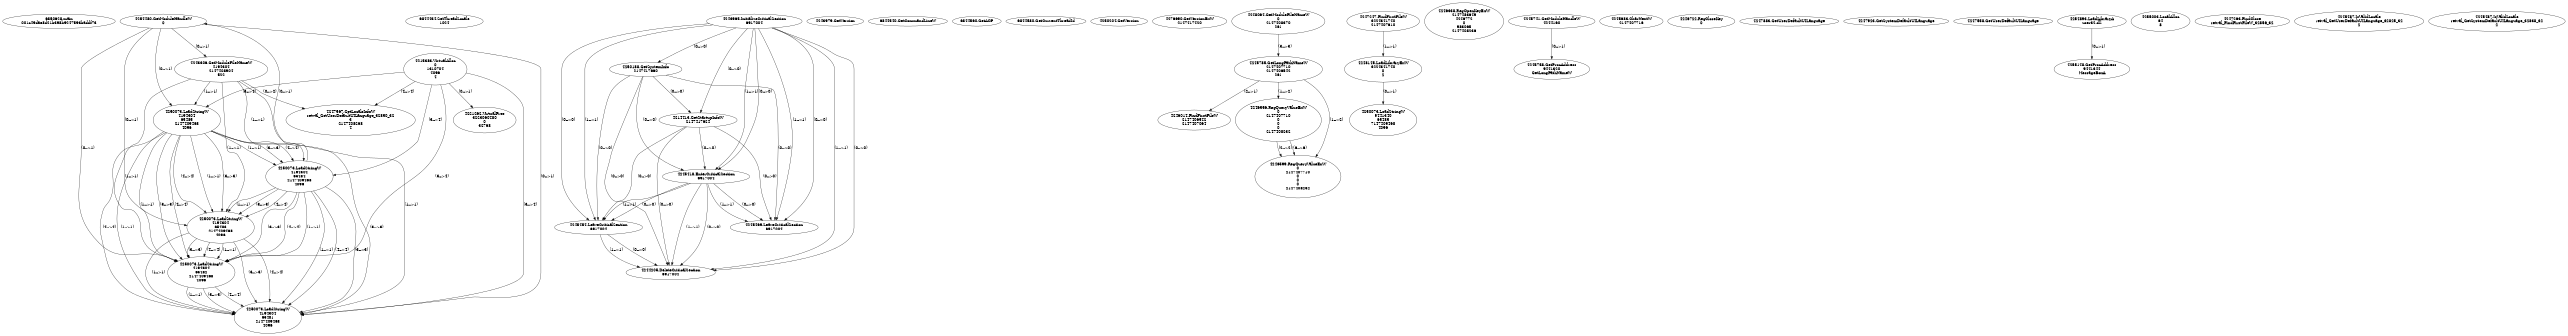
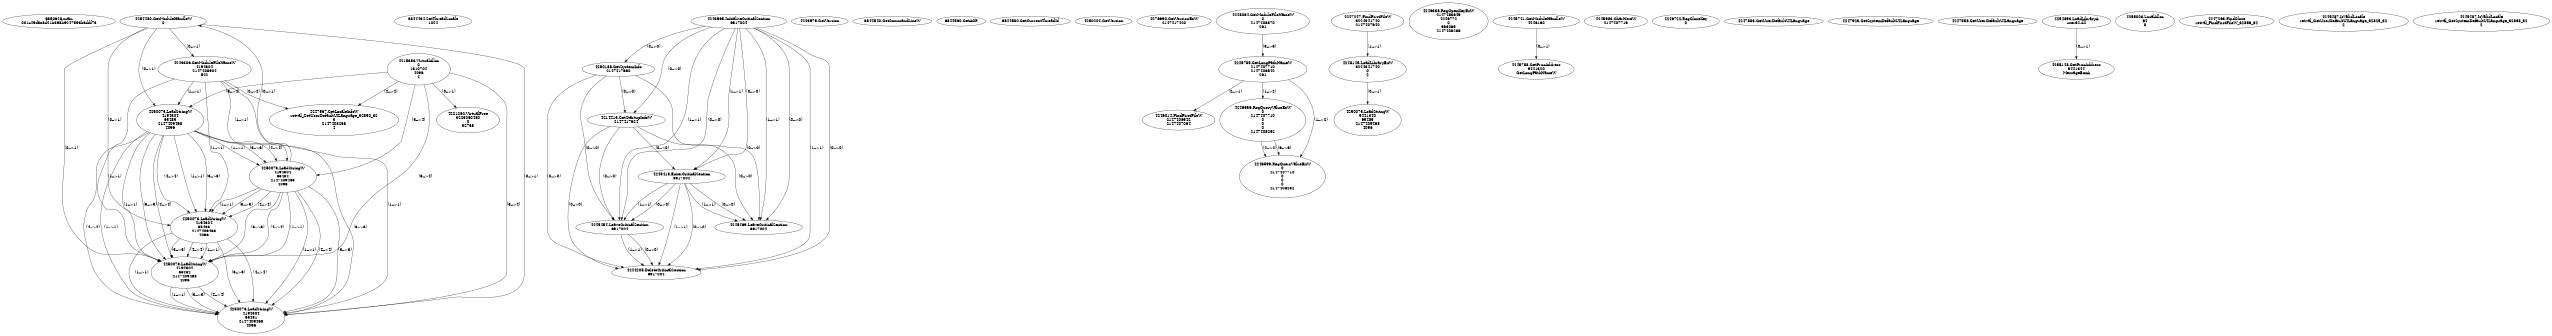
(1383, 21) -> (1368, 21)
(1552, 21) -> (1536, 21)
(1383, 120) -> (1368, 120)
(639, 133) -> none
